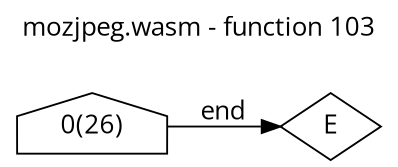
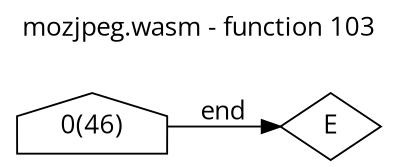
(92, 127) -> (92, 127)
